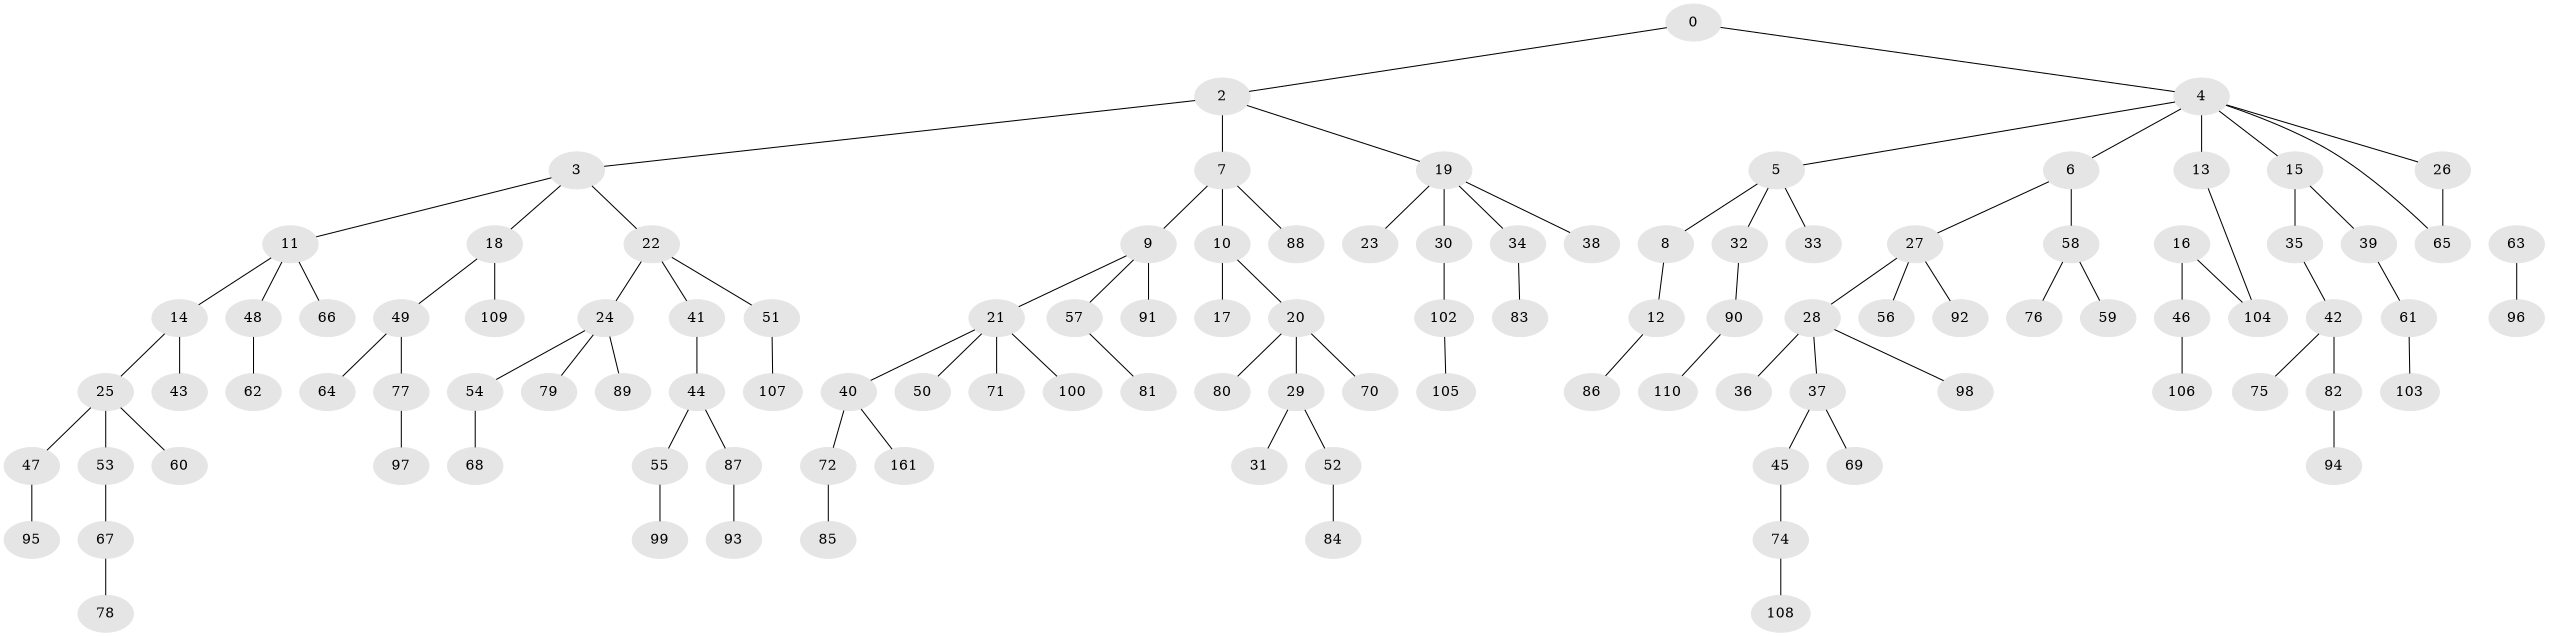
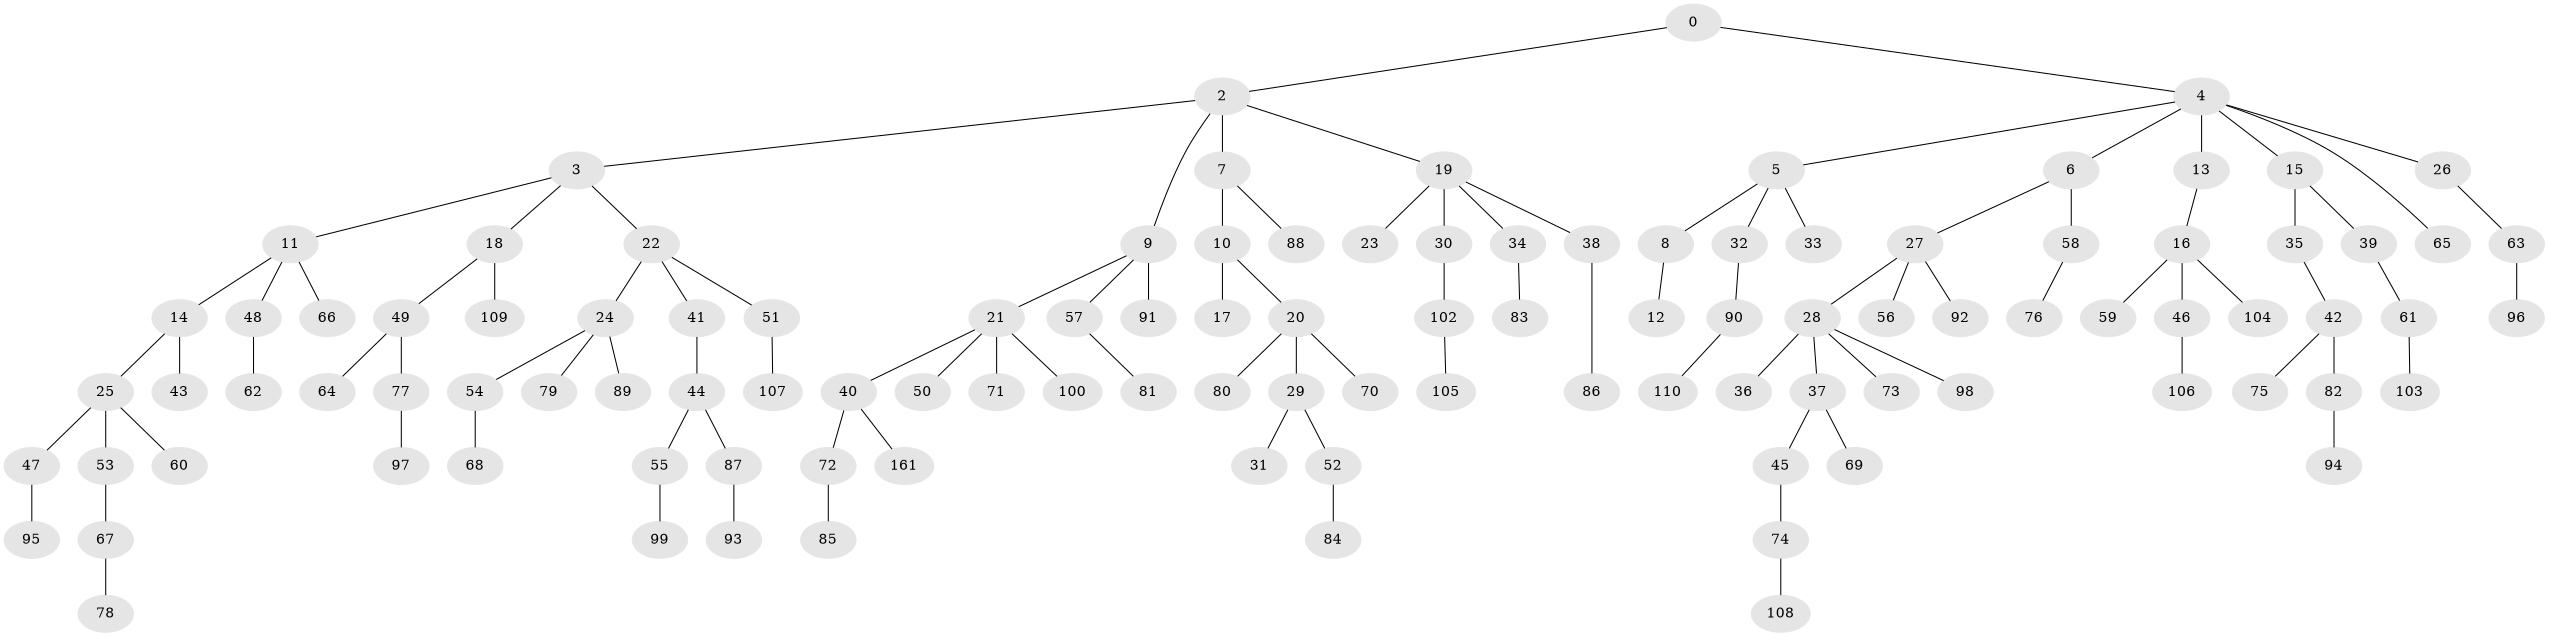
(1186, 207) -> (1178, 167)
(2443, 207) -> (2480, 207)
(2230, 244) -> (2192, 207)
(2090, 281) -> (2145, 281)
(1624, 355) -> (1592, 318)
none -> (1892, 392)
